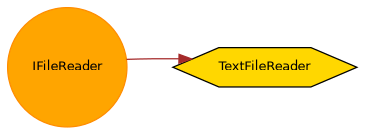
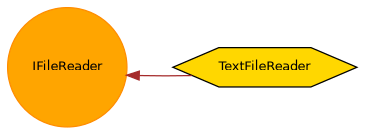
(153, 59) -> (165, 76)
